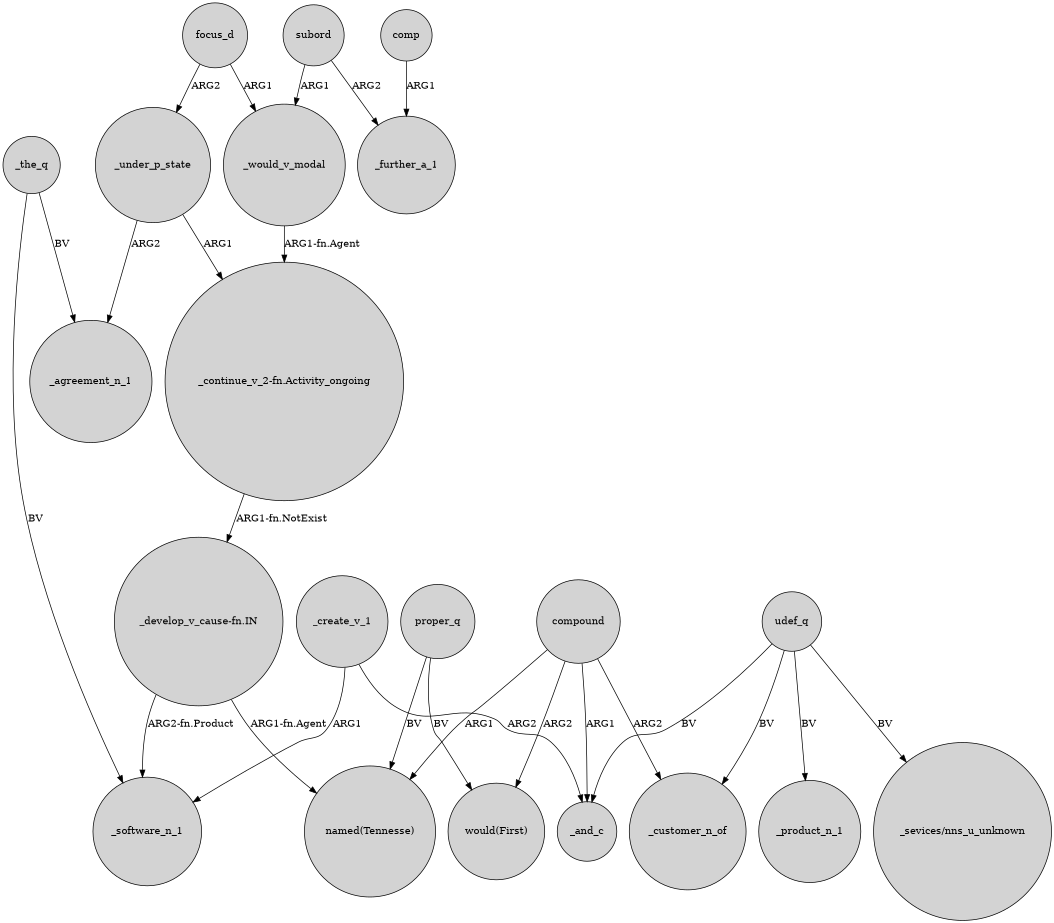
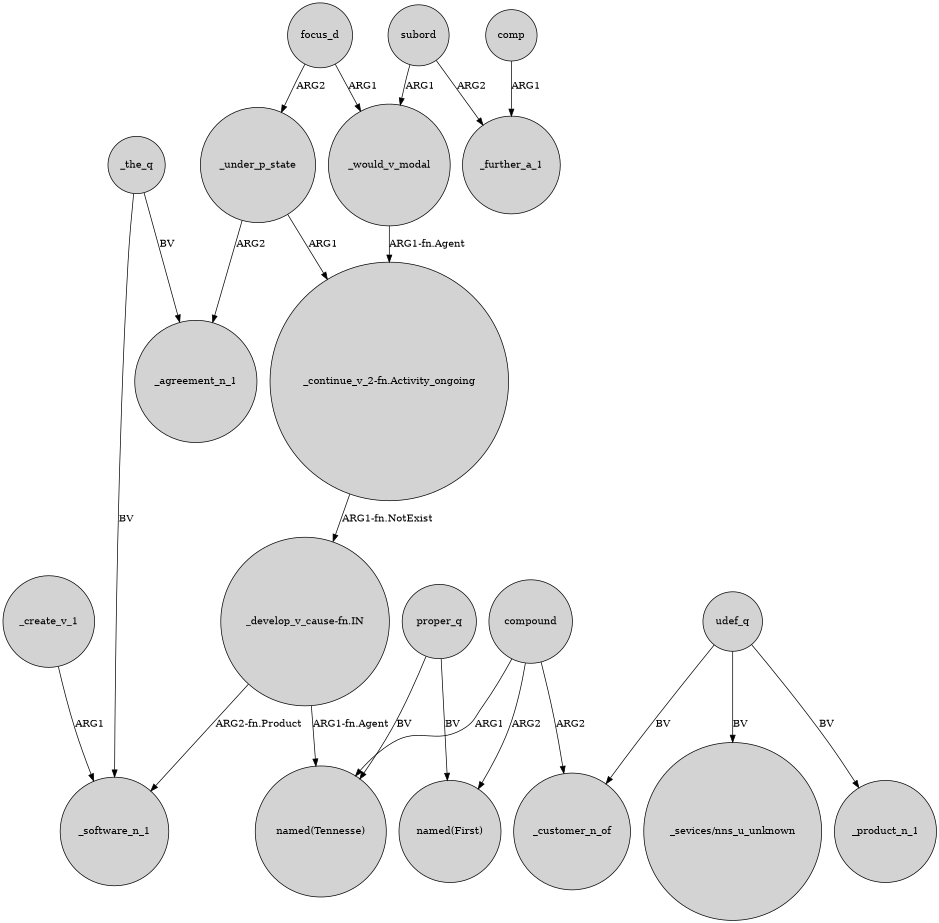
(496, 831) -> (450, 831)
(587, 831) -> none
